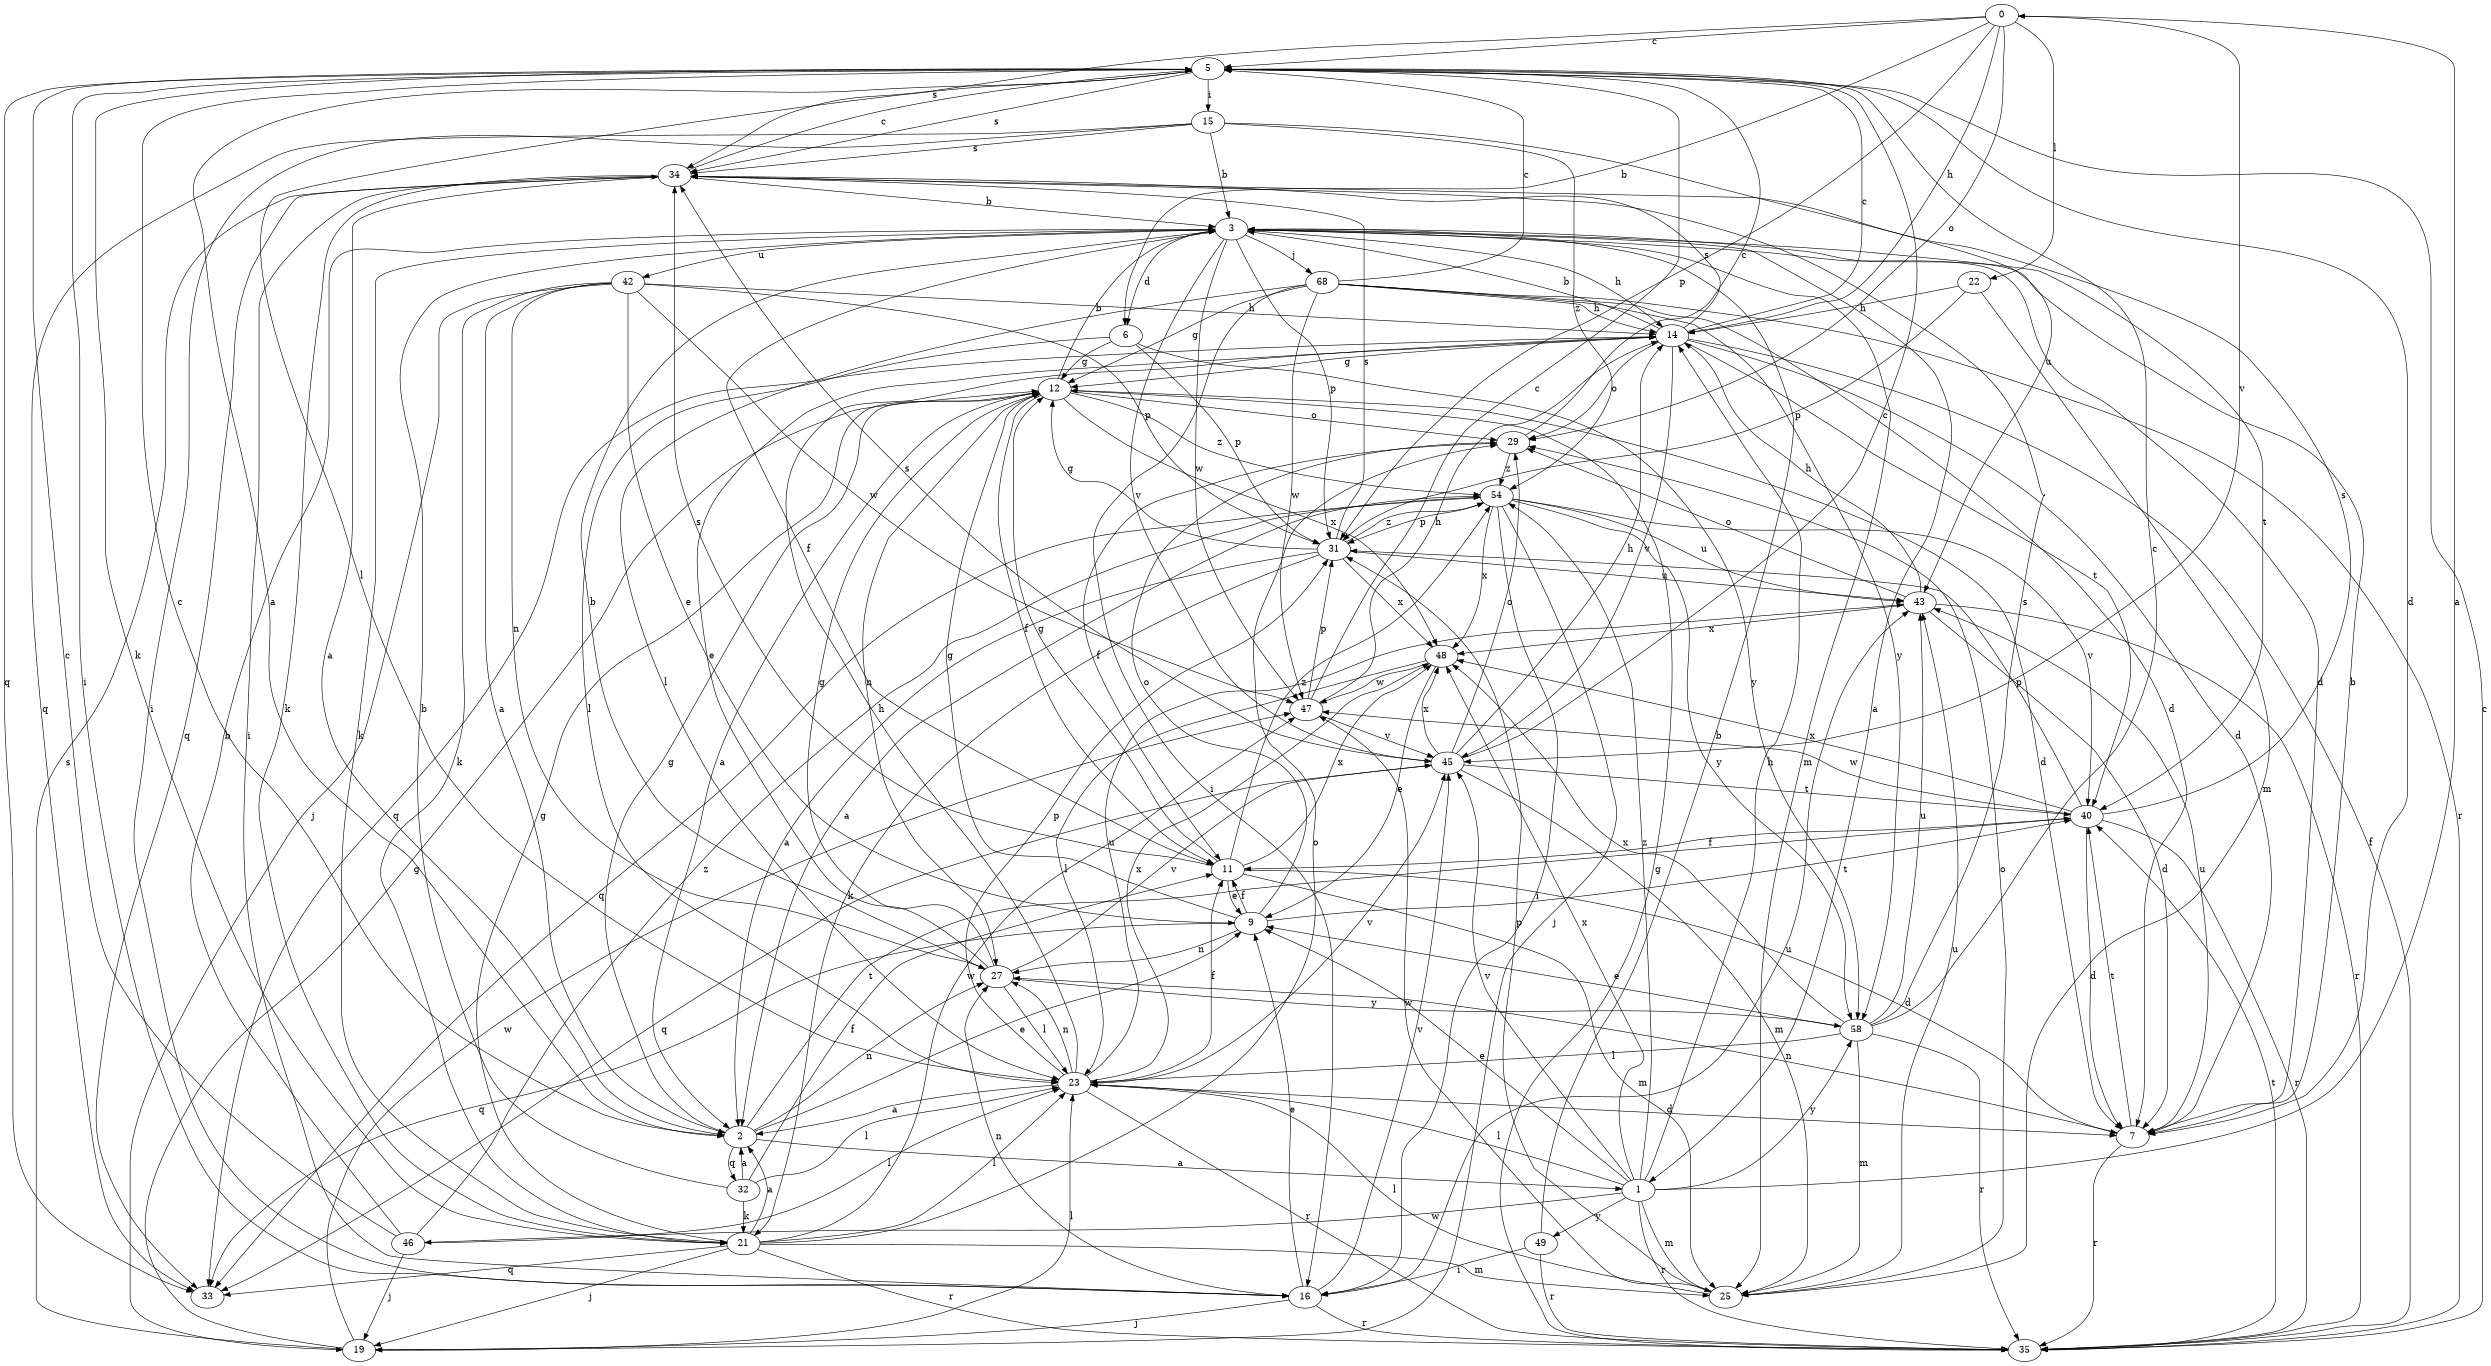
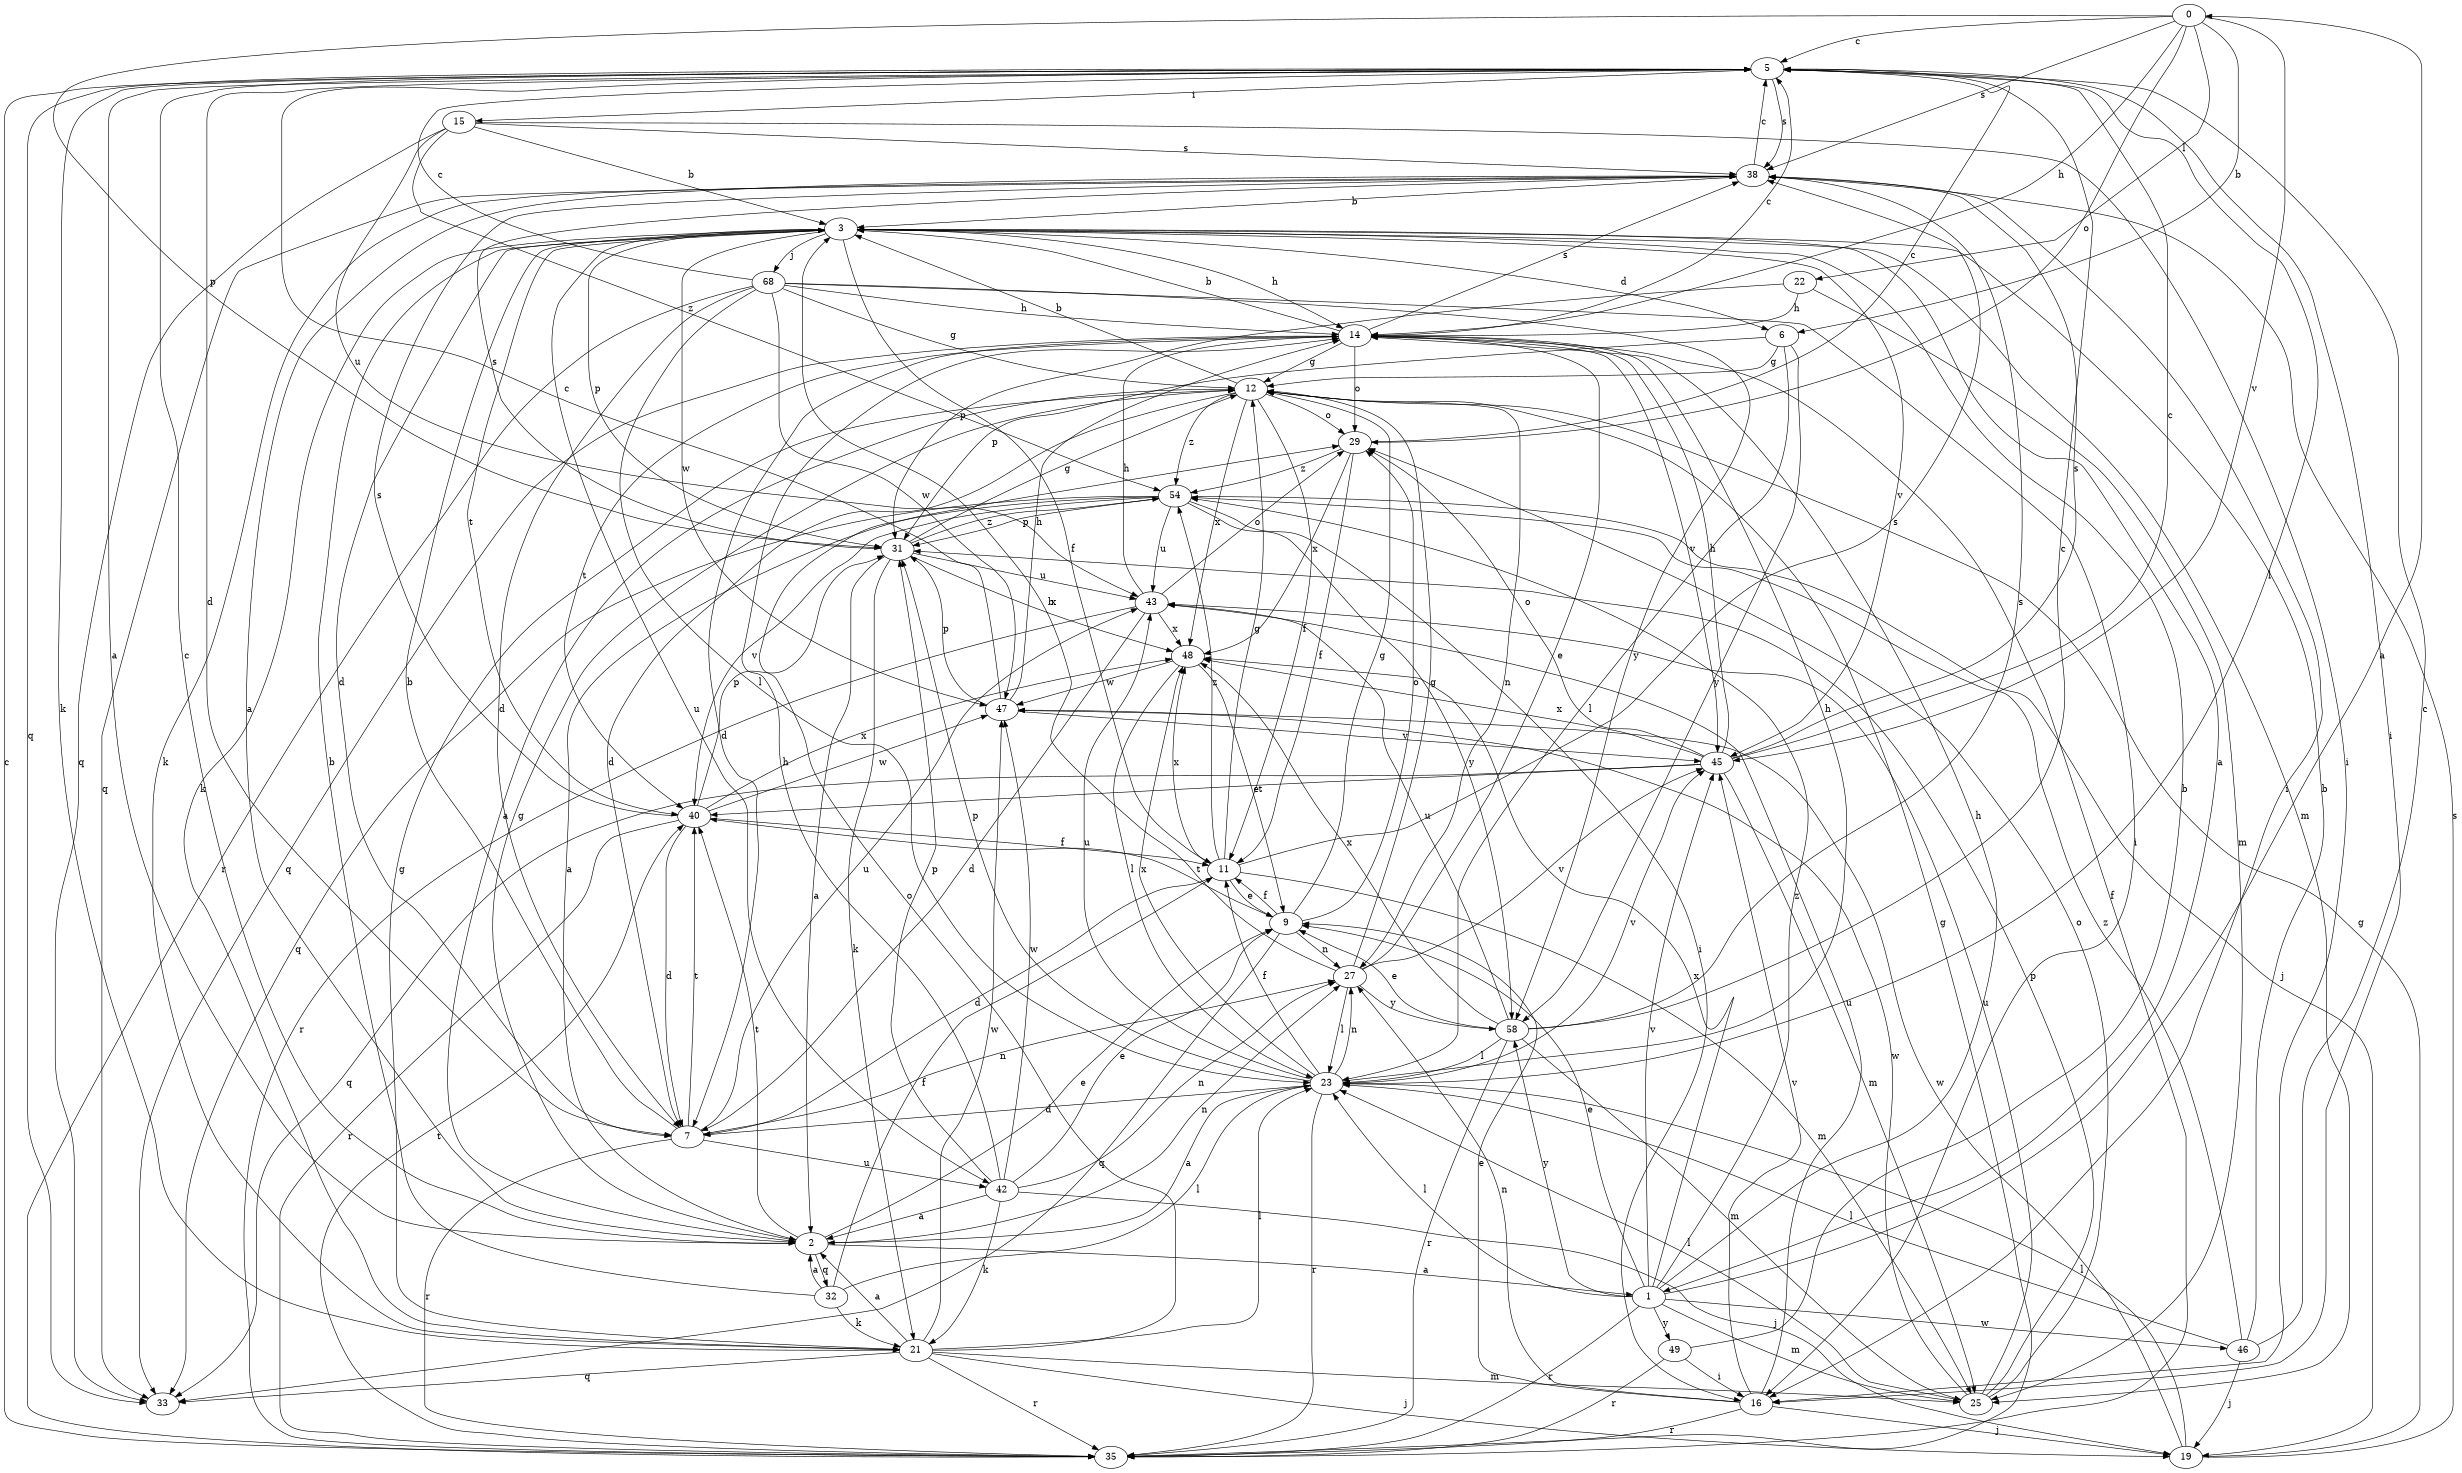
(675, 176) -> (1753, 176)
(1482, 578) -> (1297, 568)
none -> (842, 1163)
